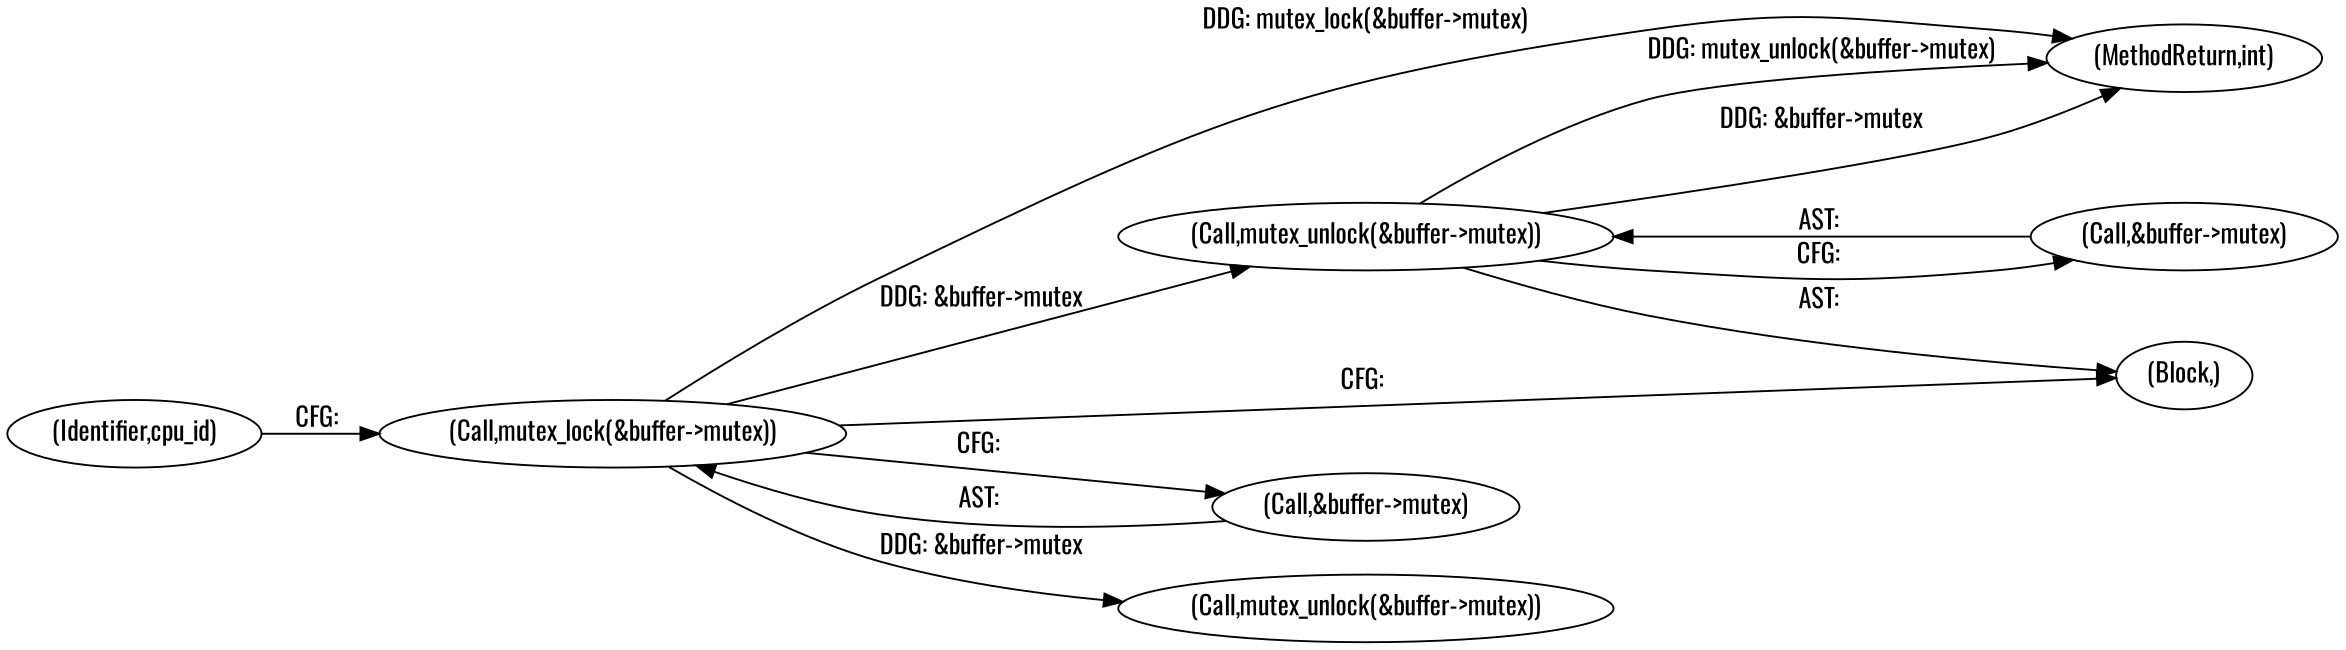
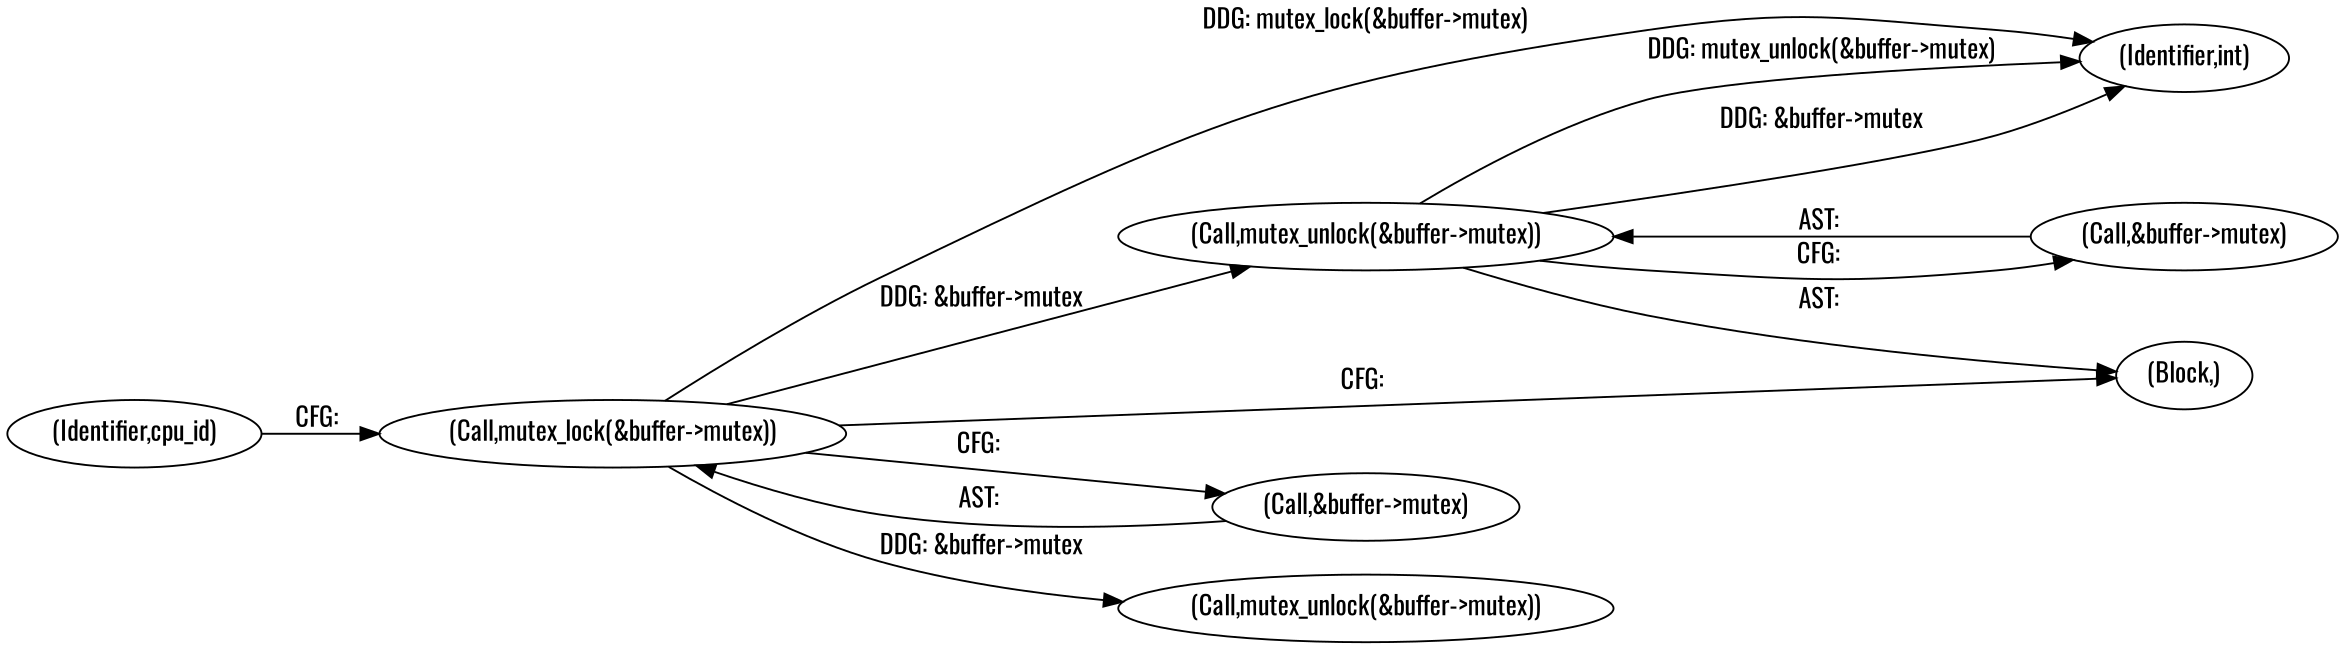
(2184, 58) -> (2184, 58)
